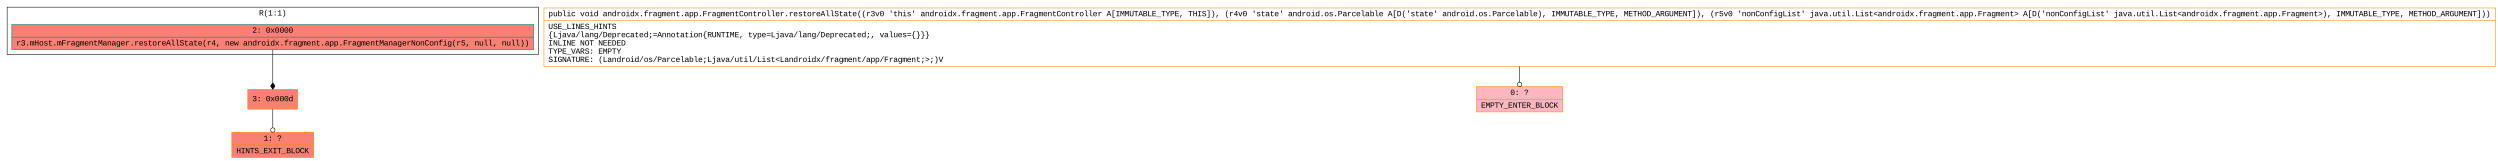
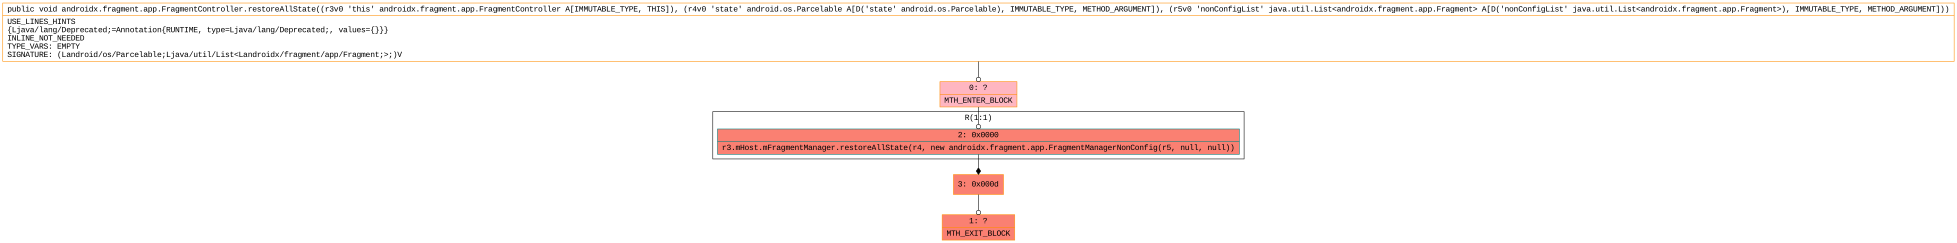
(1520, 105) -> (978, 100)
none -> (978, 116)
(273, 151) -> (978, 233)
